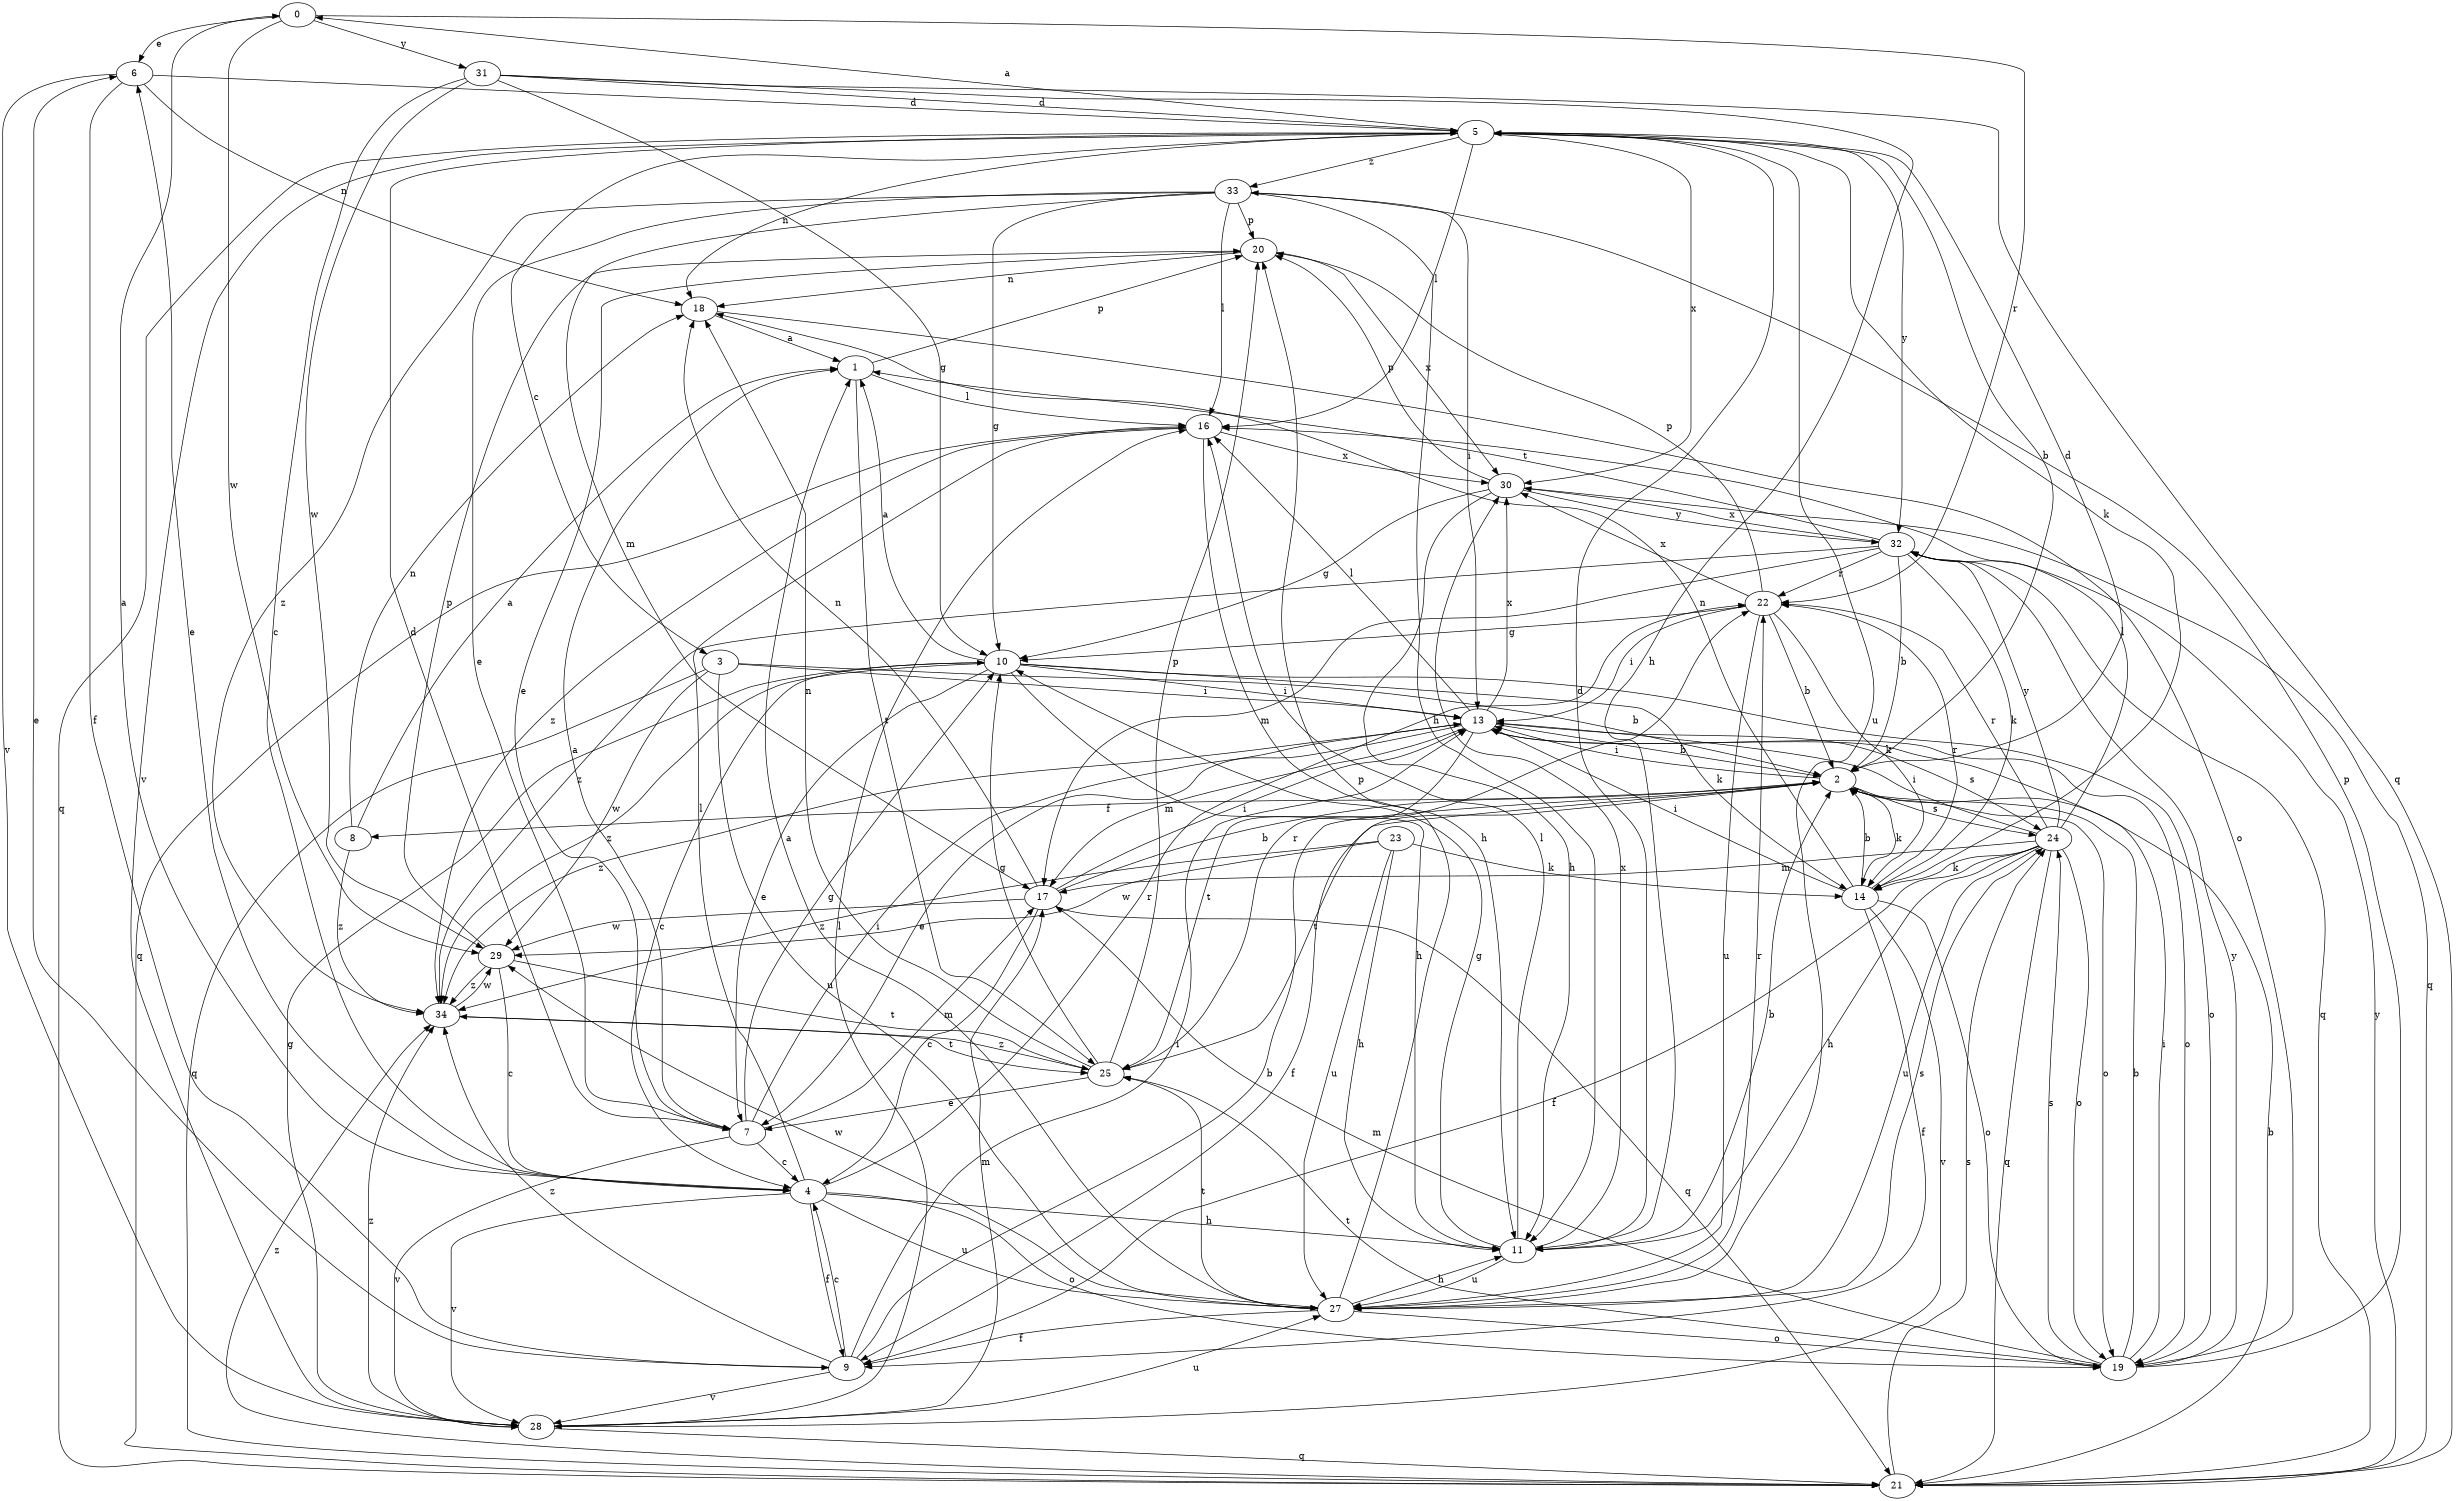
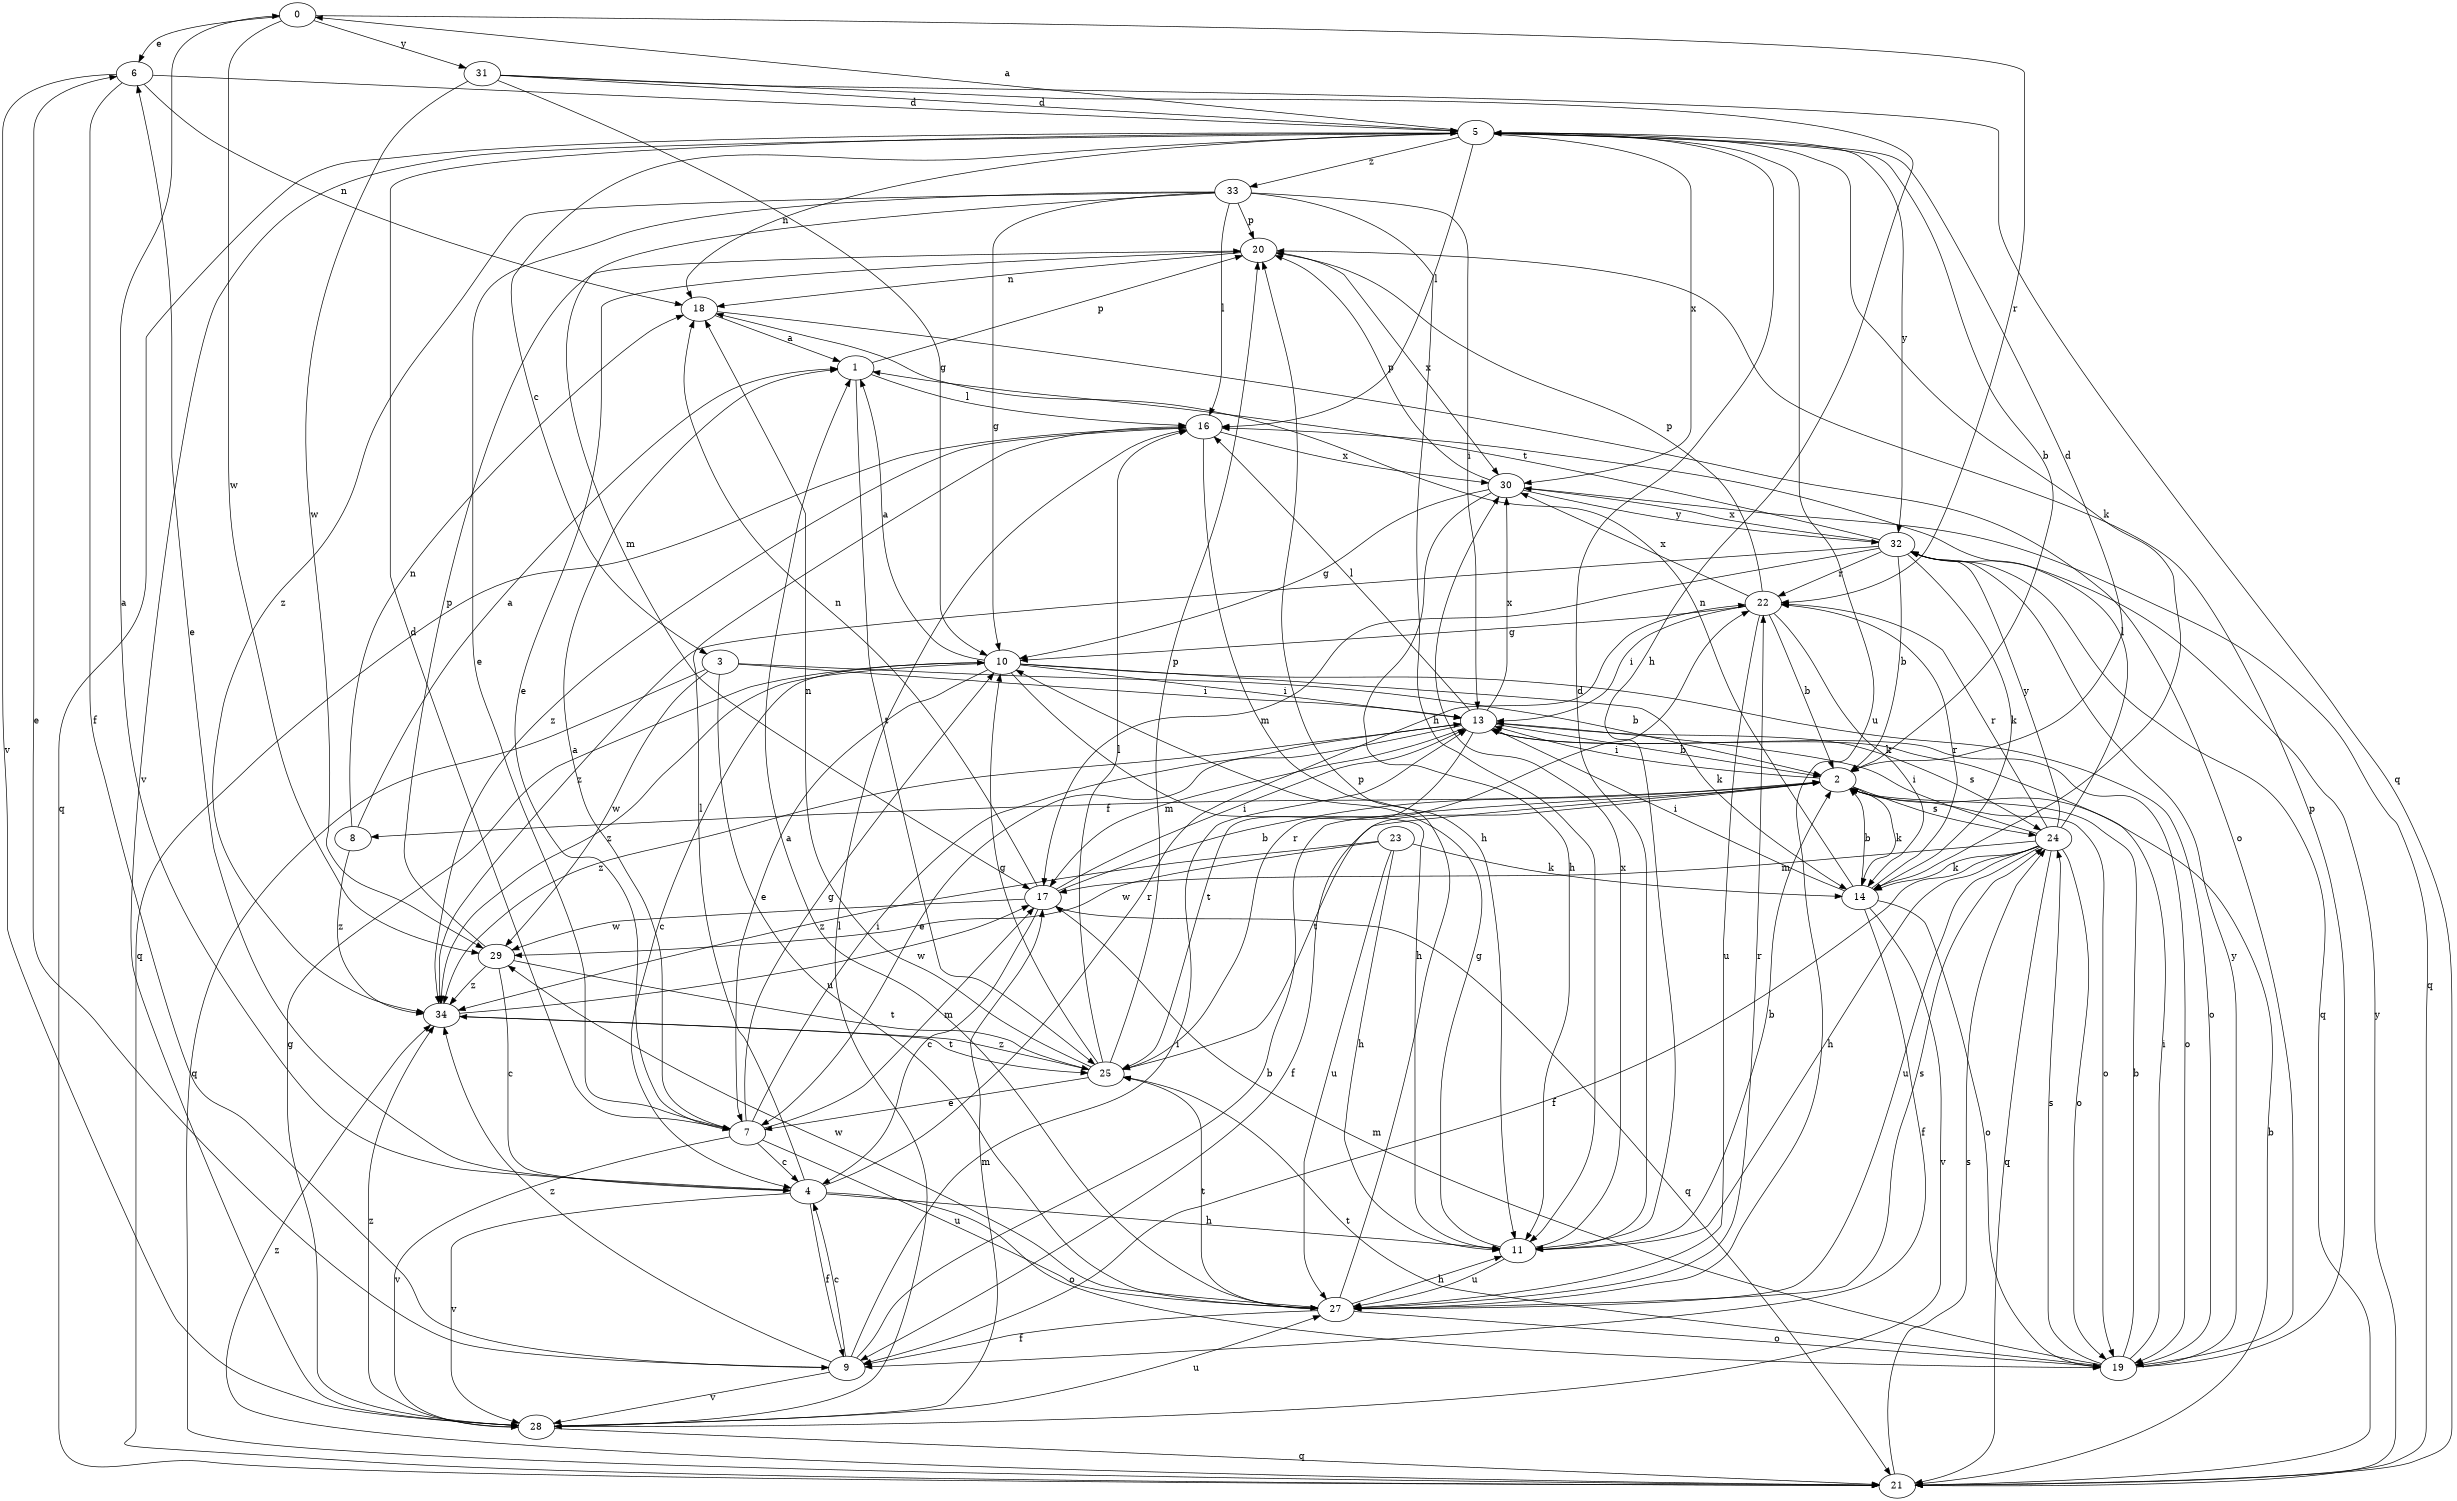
(2201, 573) -> (2177, 566)
(275, 768) -> none
(1420, 790) -> (1117, 752)
(474, 993) -> (745, 979)
(1058, 1289) -> (1001, 1247)
